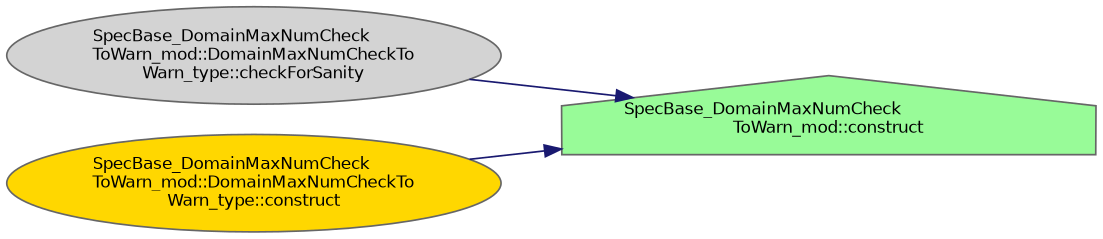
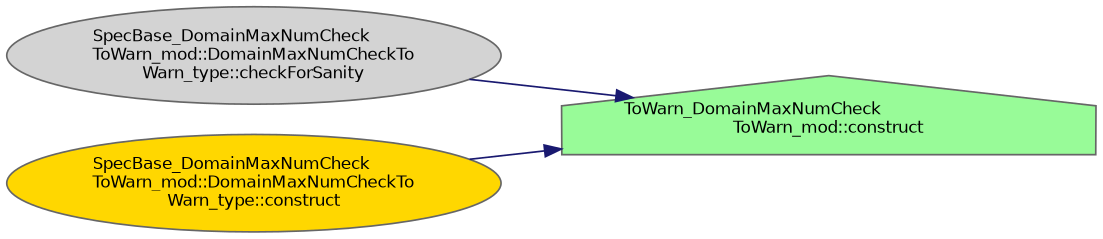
(829, 119) -> (829, 119)
